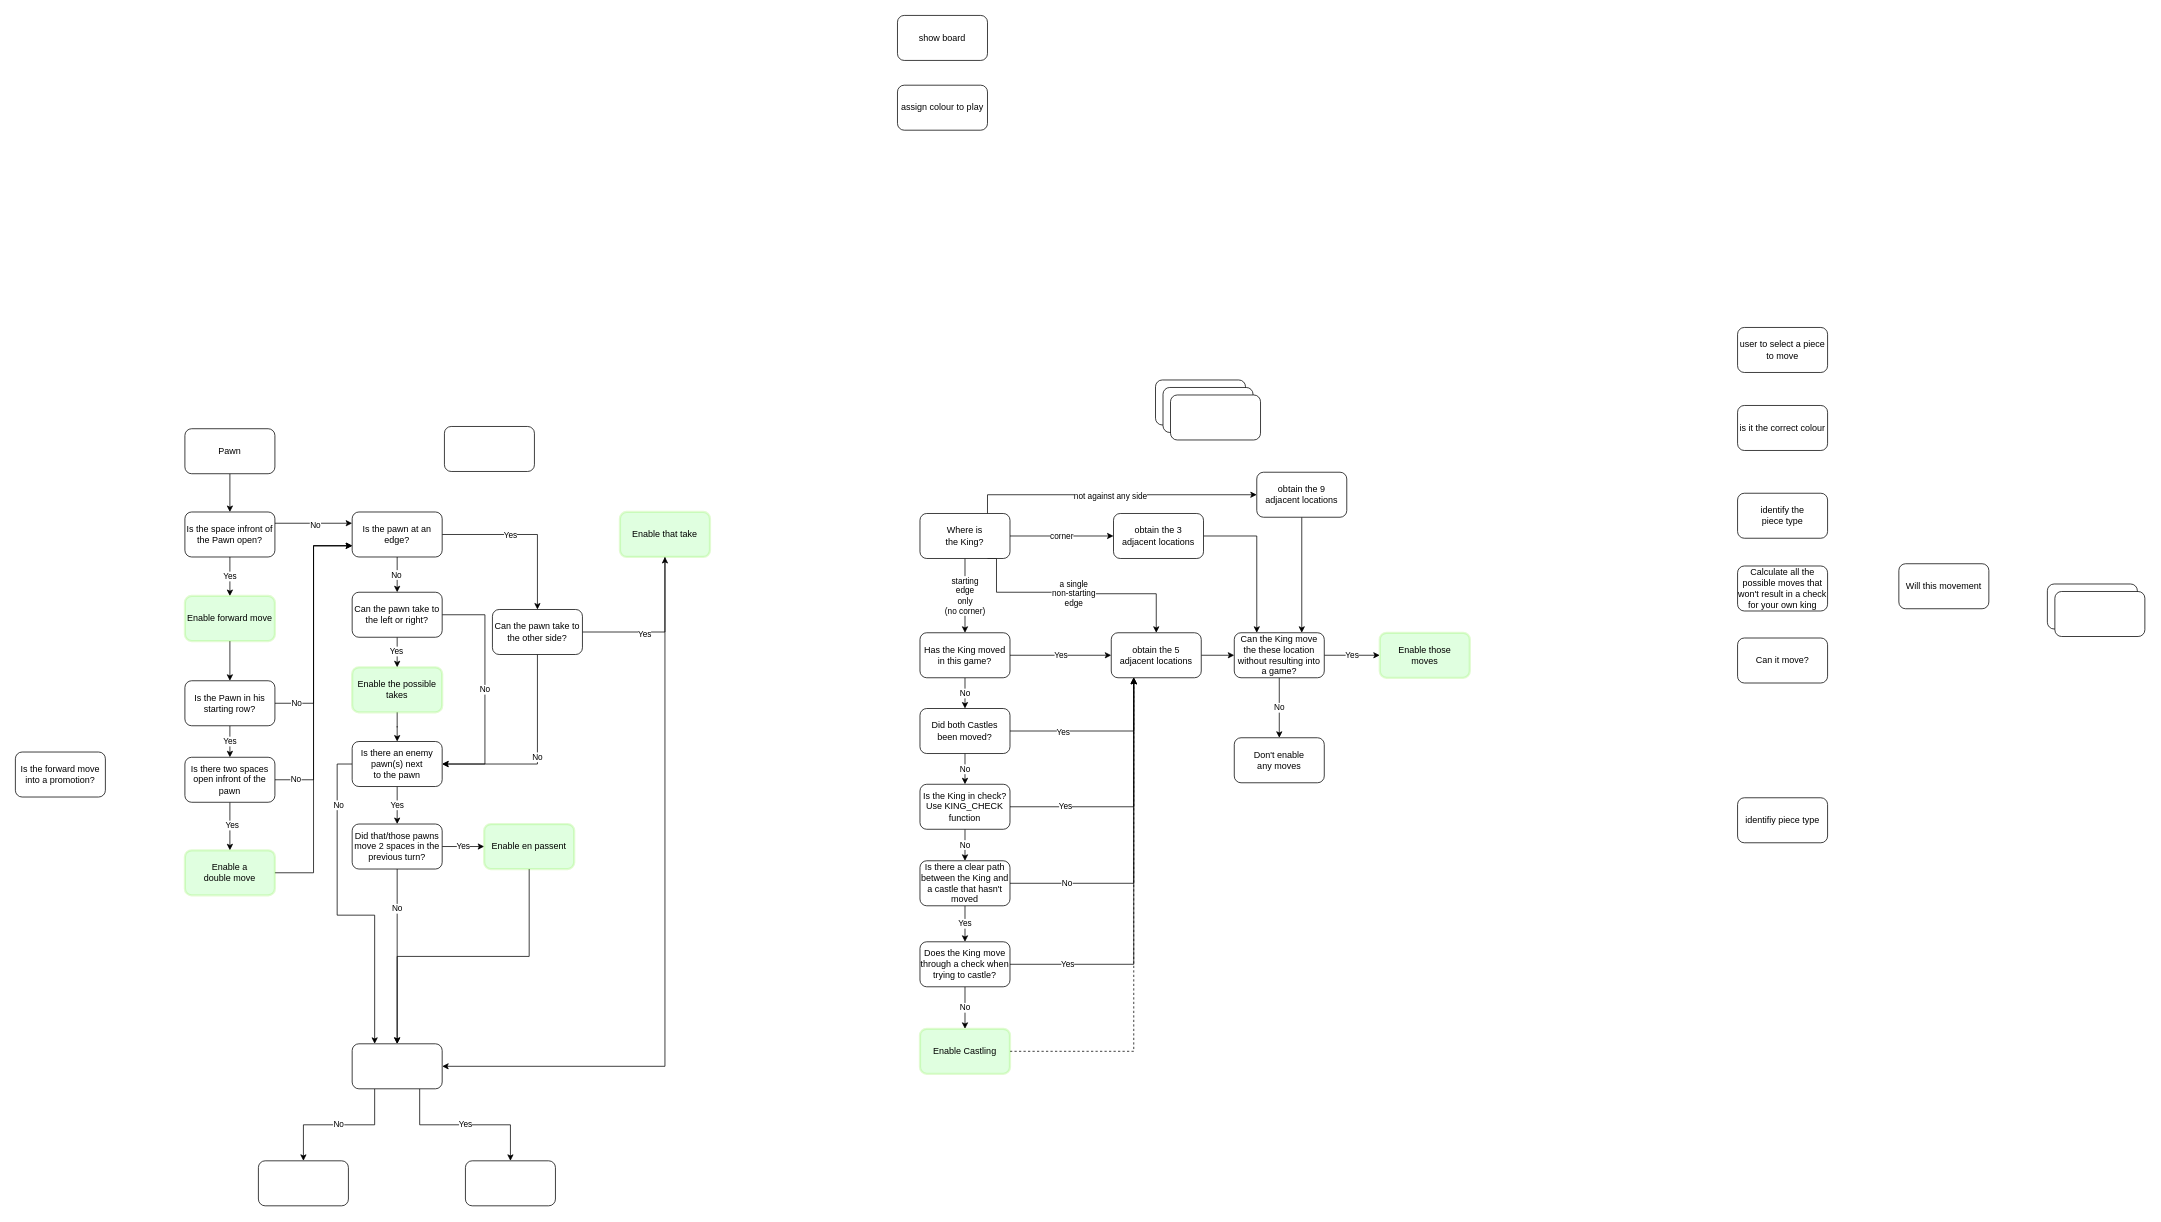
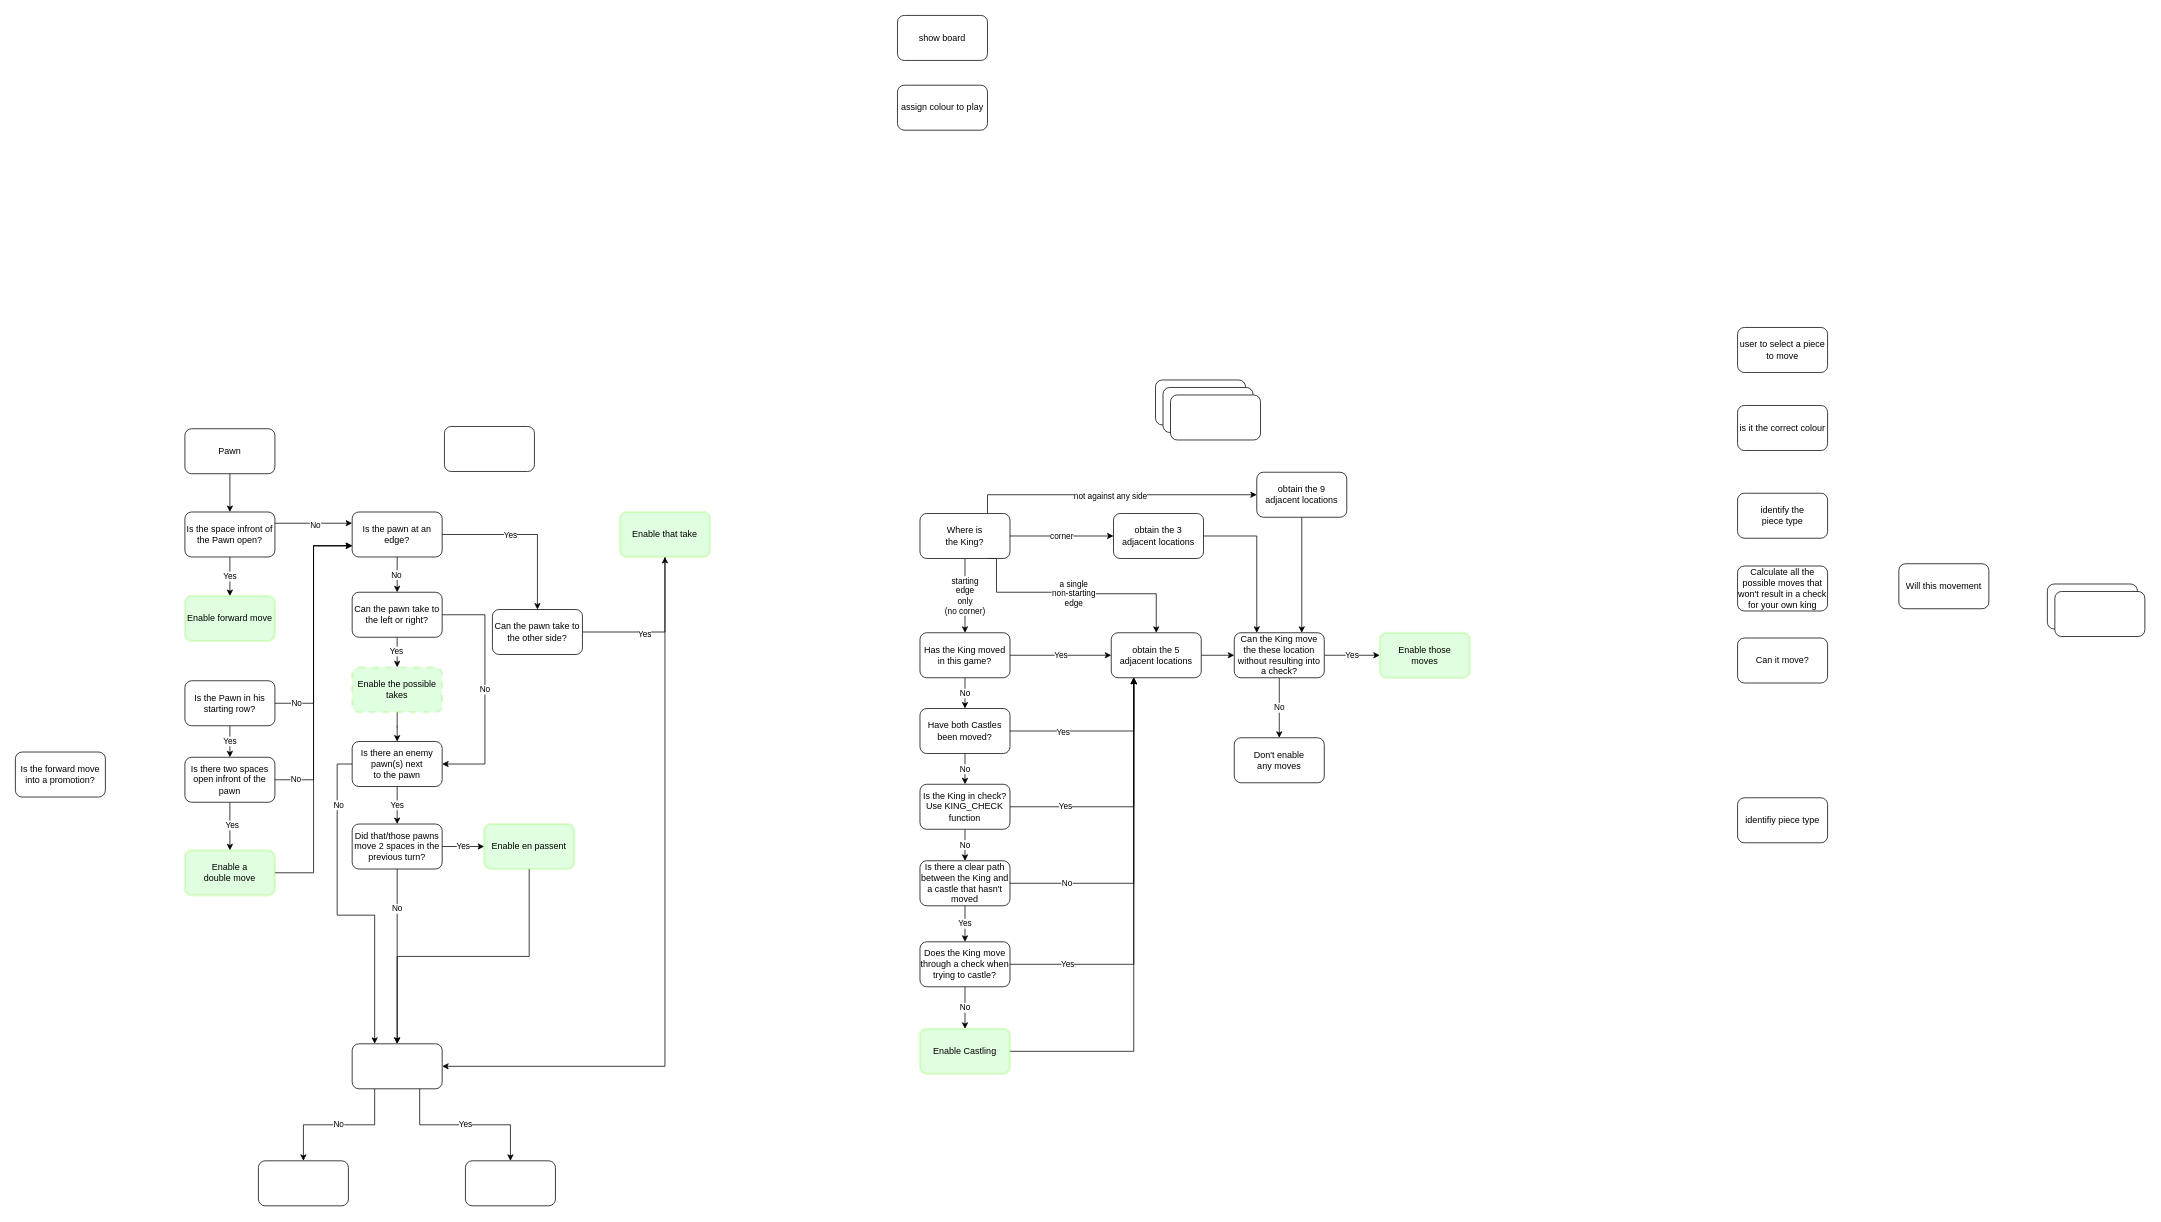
(1279, 655) -> (1279, 655)
(230, 674) -> none
(397, 690) -> (397, 690)
(965, 731) -> (965, 731)
(537, 735) -> none
(1115, 1051) -> (1115, 1051)
